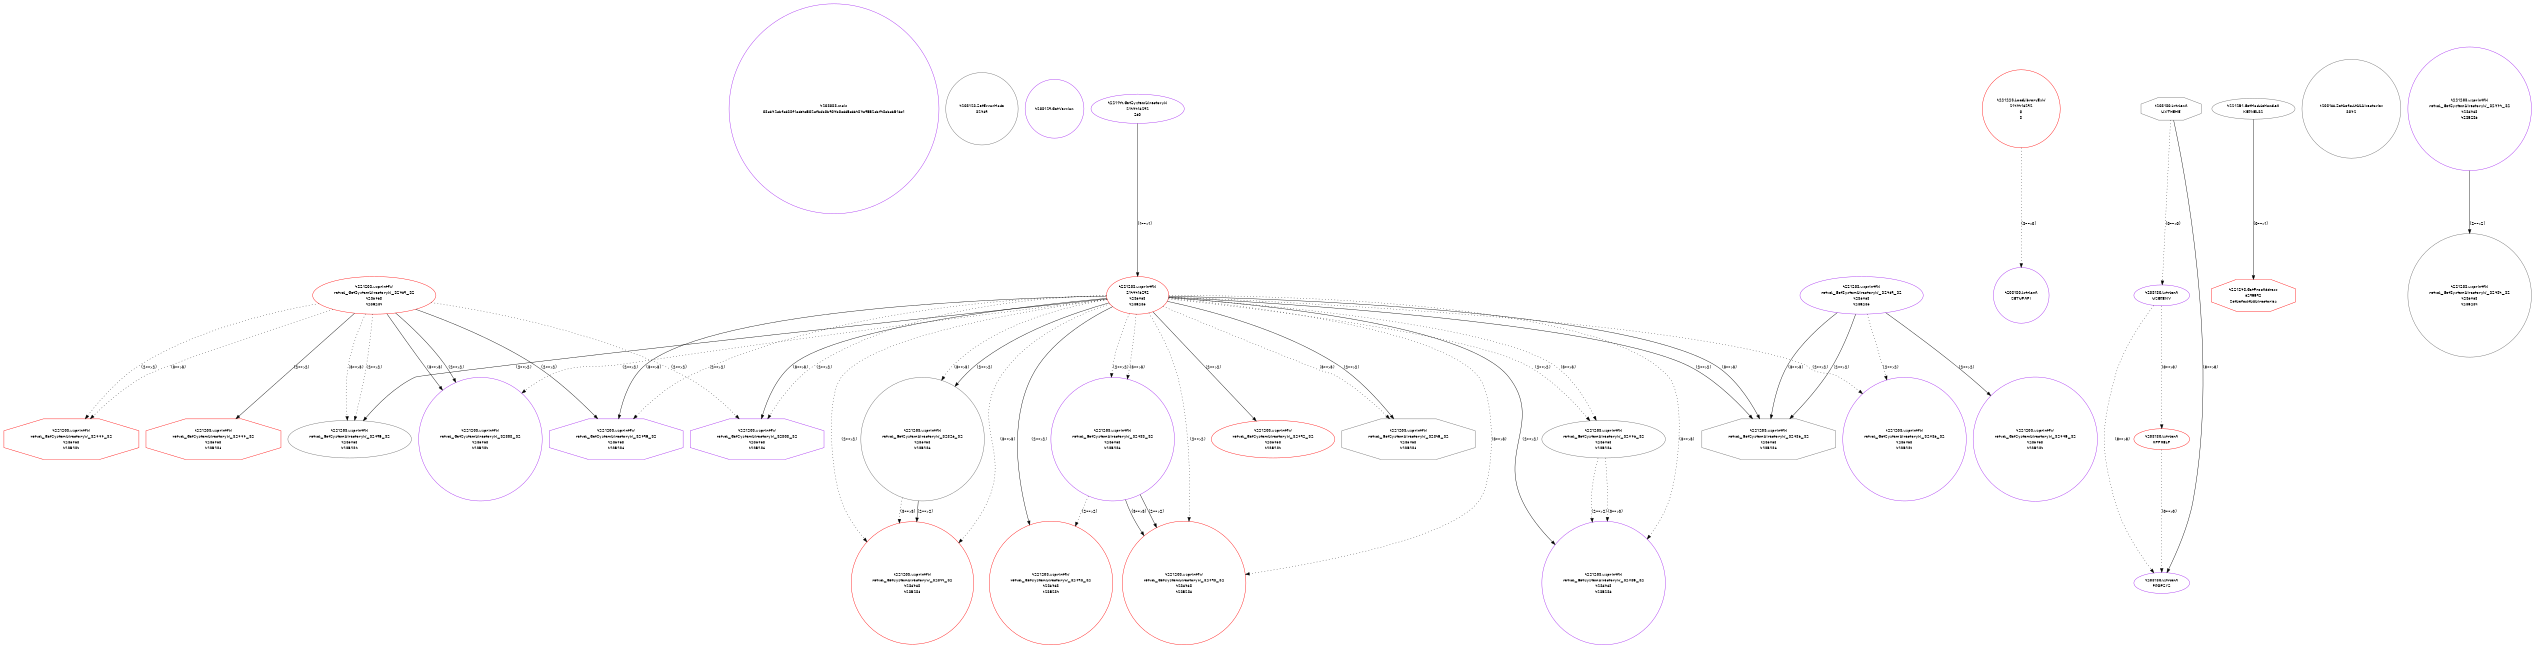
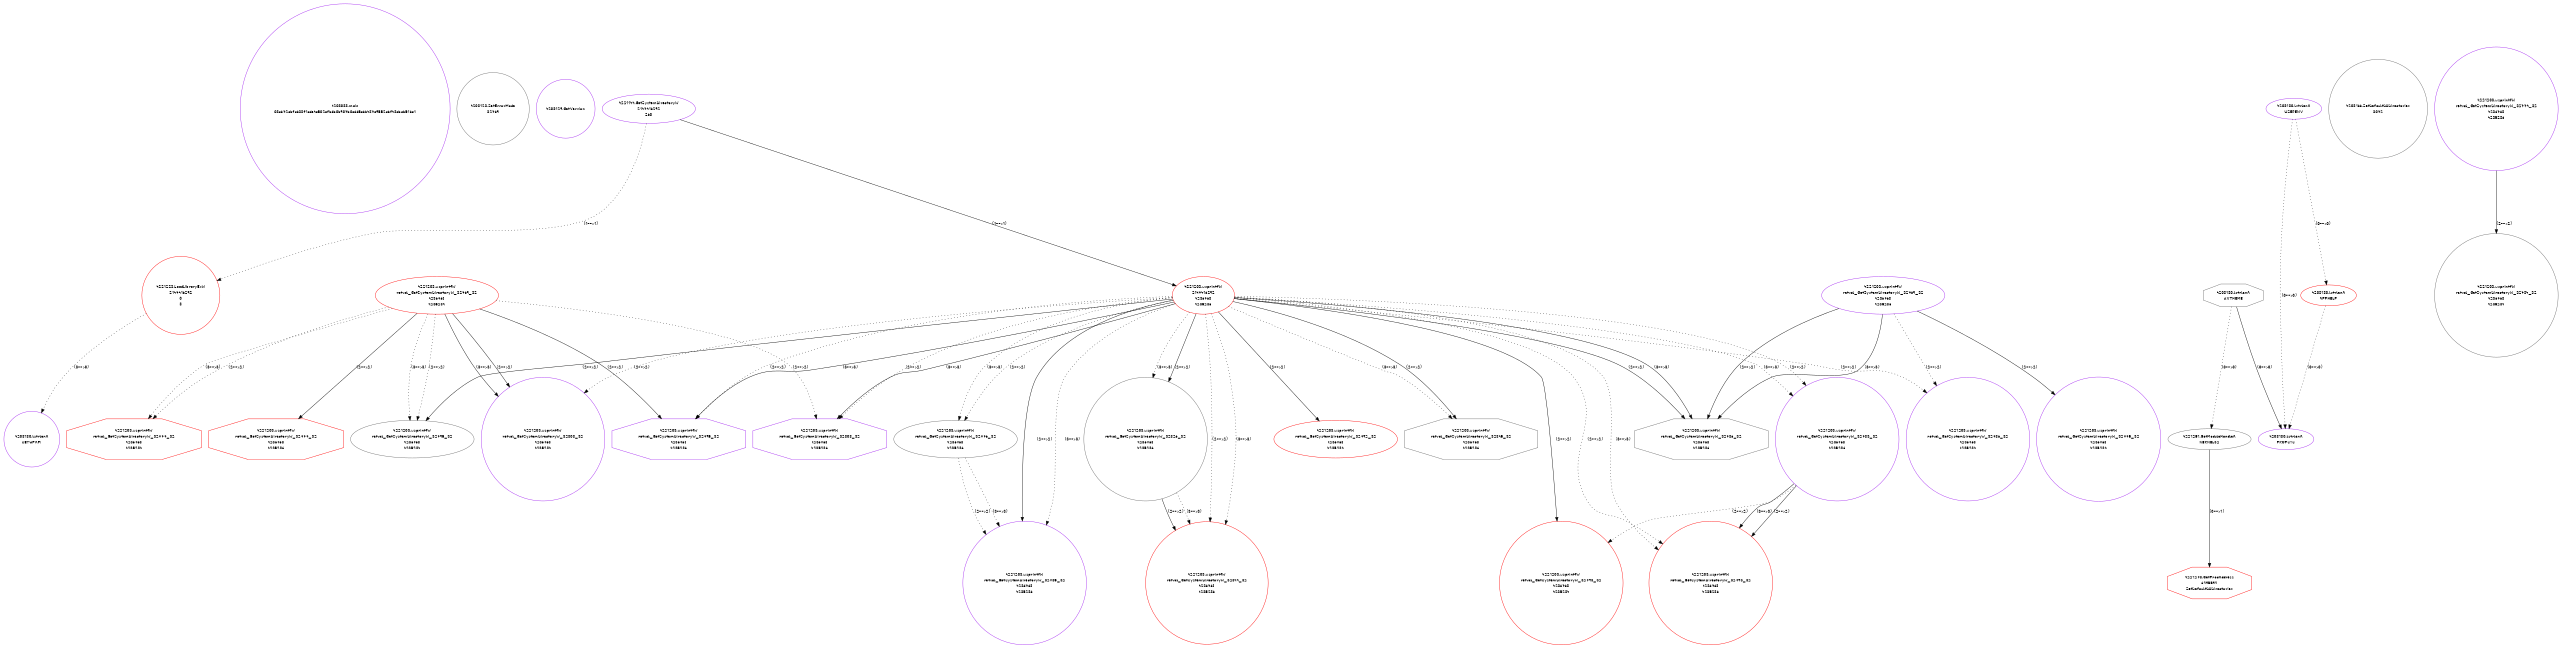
(2166, 201) -> (2222, 366)
none -> (459, 230)
